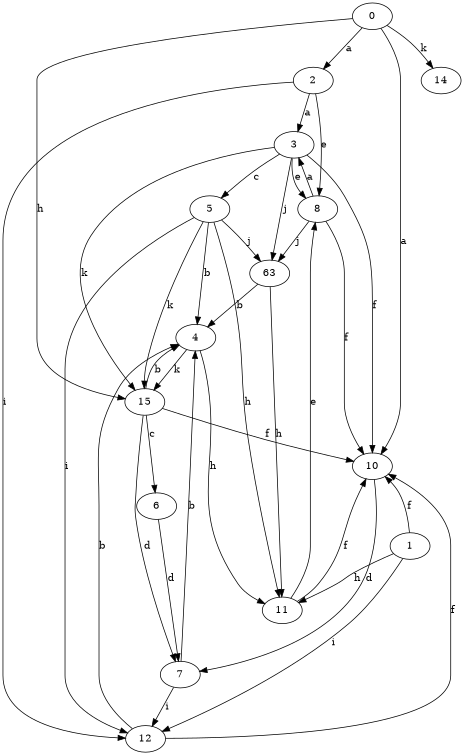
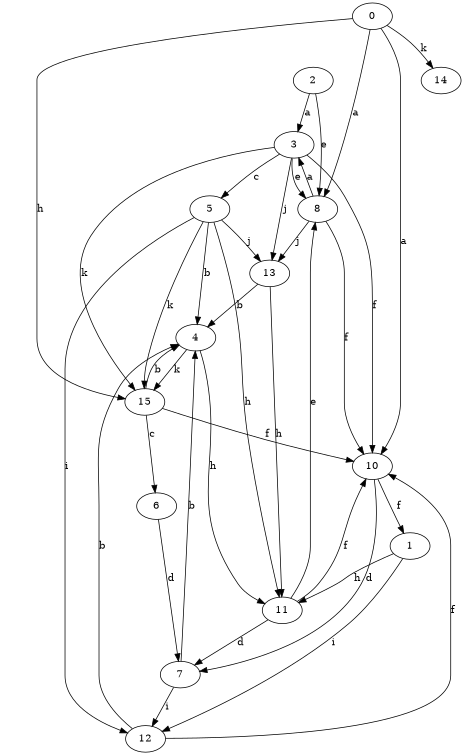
(345, 46) -> (352, 110)
(270, 273) -> (270, 273)
(3, 349) -> none
(404, 506) -> (389, 503)
(139, 537) -> (235, 640)
